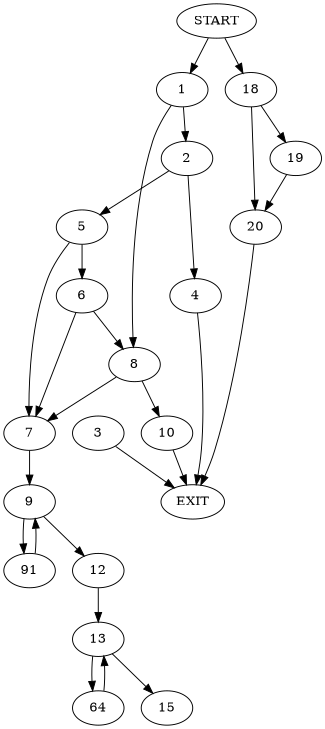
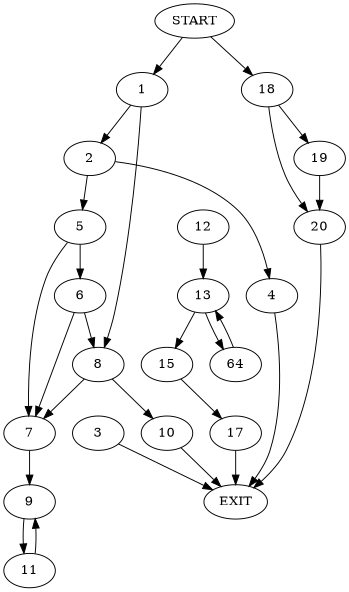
none -> (236, 433)
(60, 533) -> none
(30, 571) -> (30, 571)
